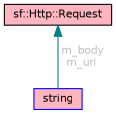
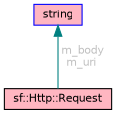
(58, 63) -> (58, 63)
